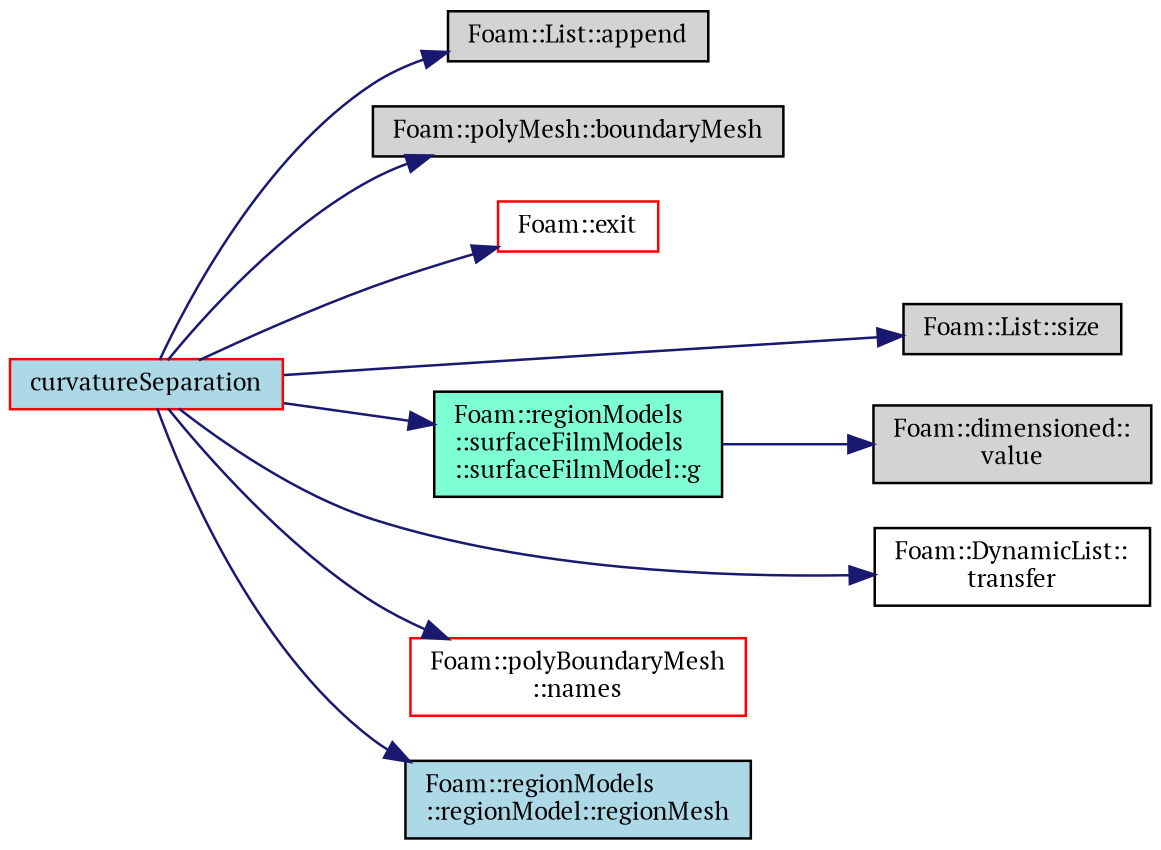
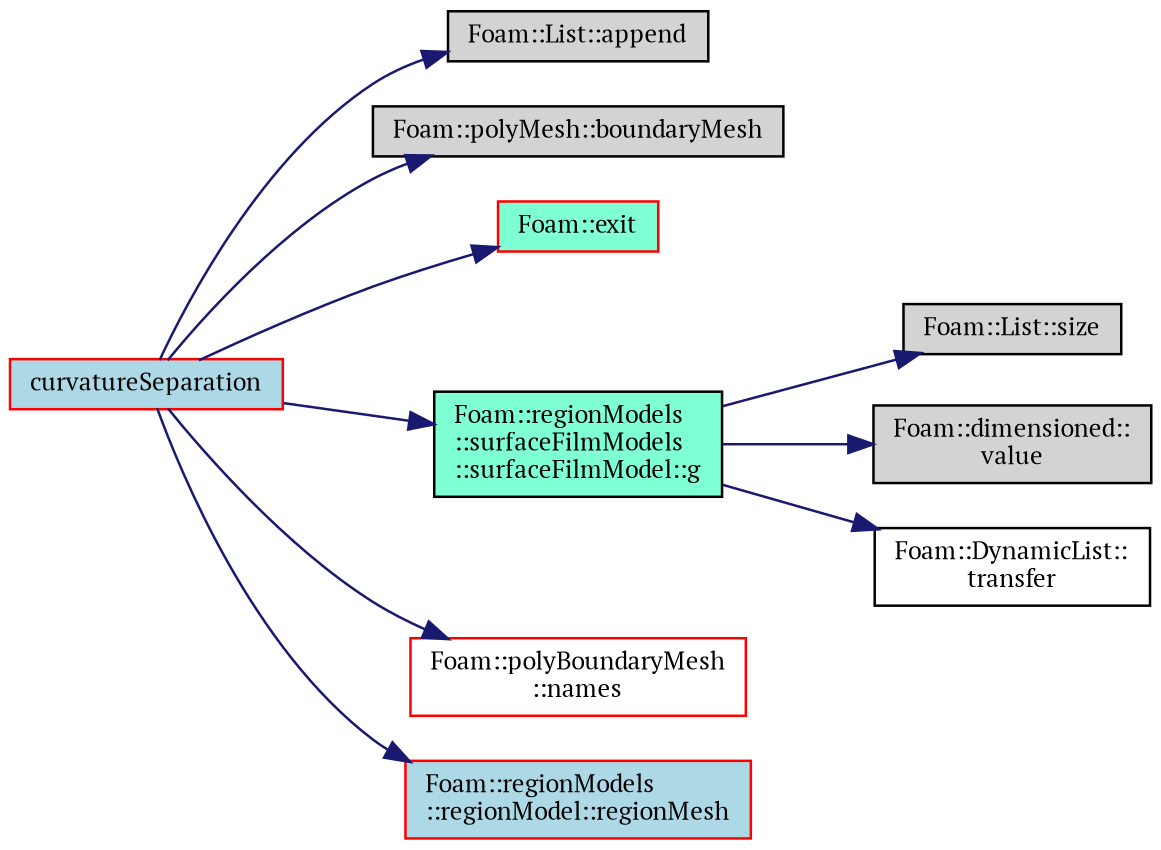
(578, 227) -> (578, 227)
(581, 356) -> (809, 383)
(498, 550) -> (788, 503)
(578, 800) -> (578, 800)
